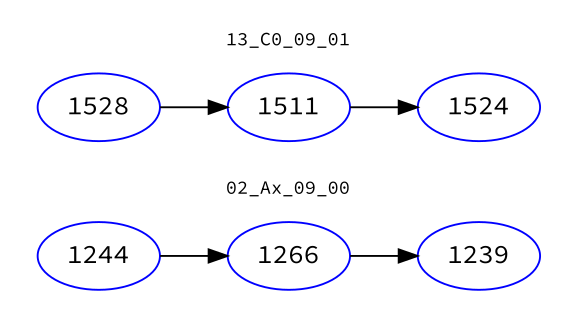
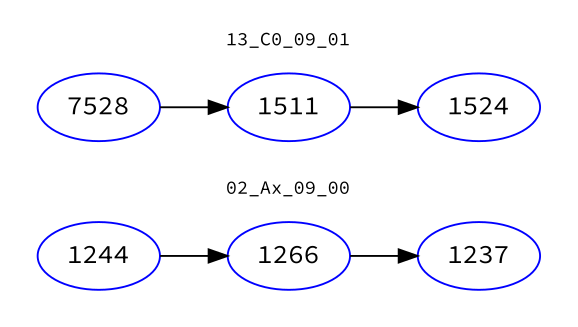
(99, 107) -> (99, 107)
(479, 256) -> (479, 256)
